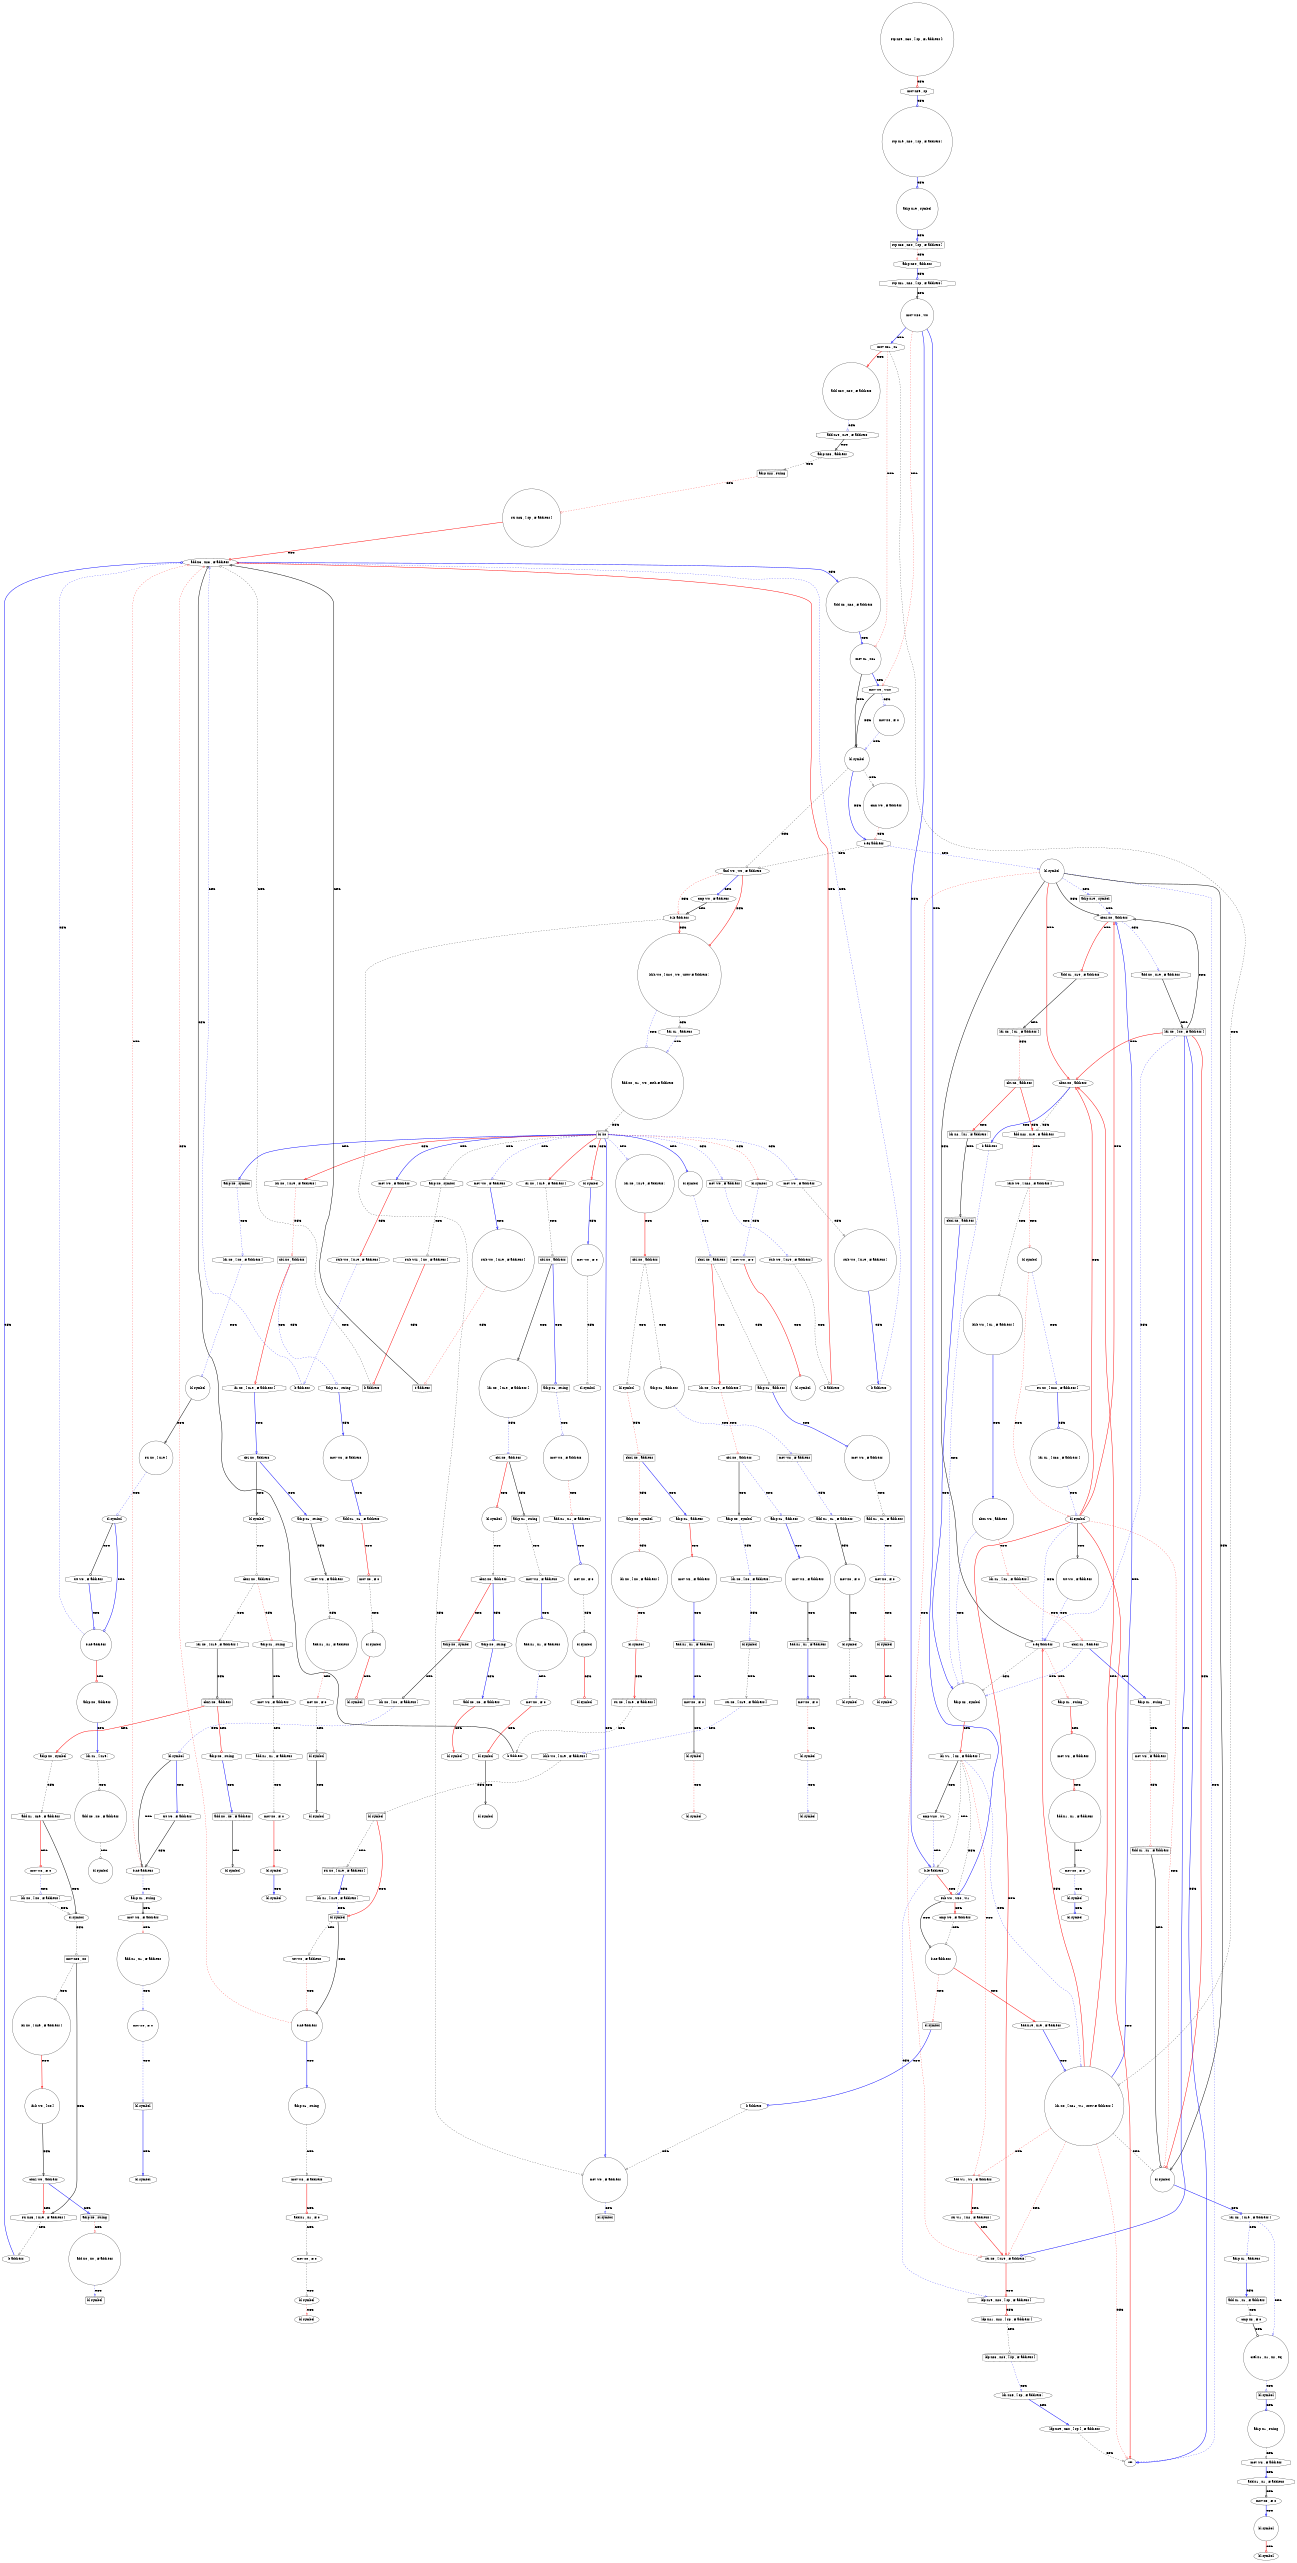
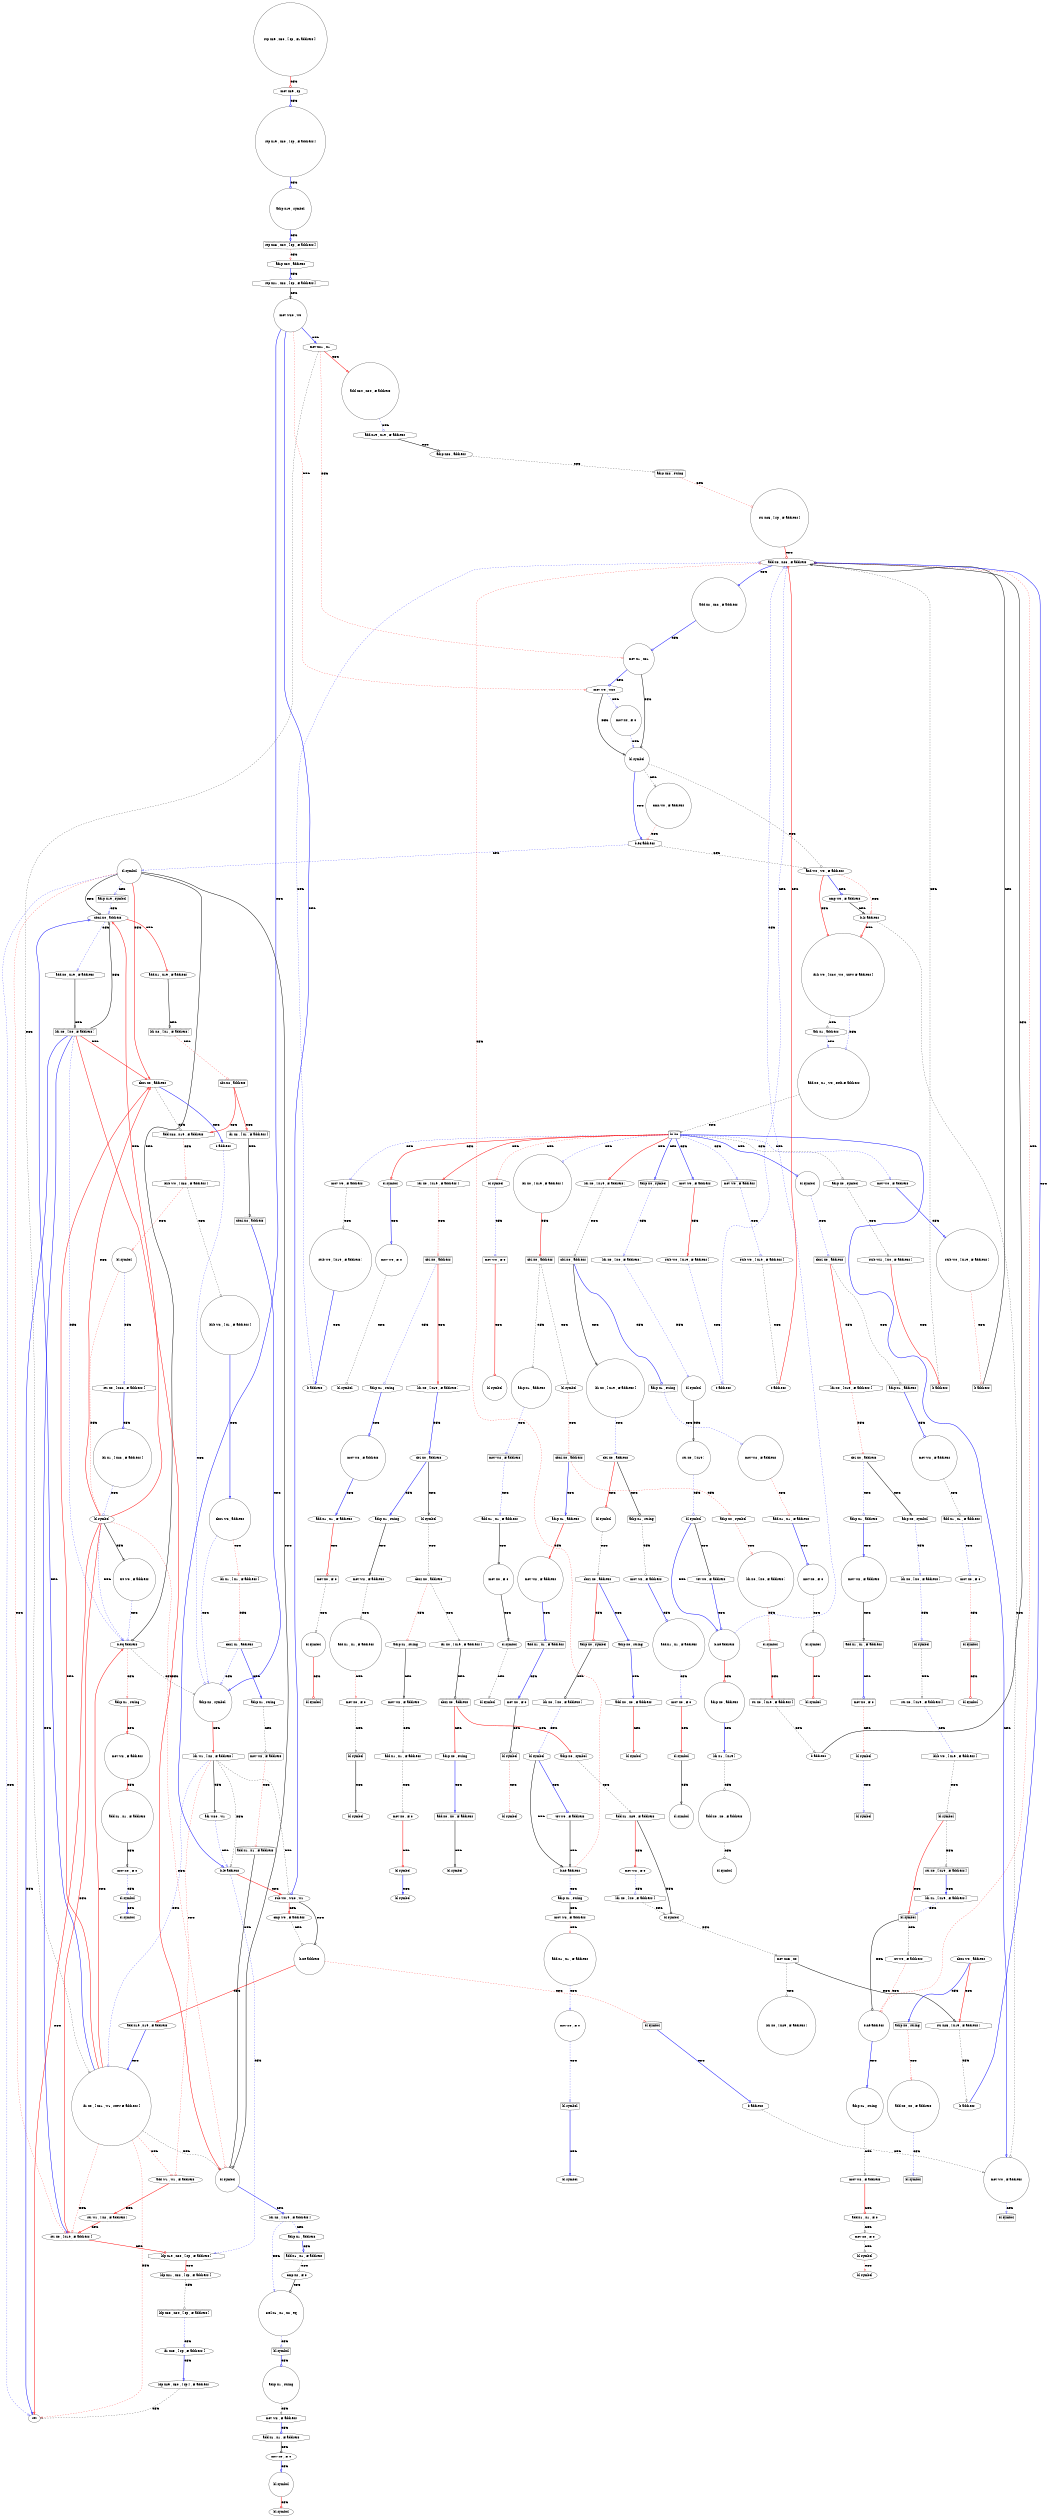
(539, 564) -> (755, 573)
(934, 1817) -> (215, 1817)
(42, 2106) -> none
